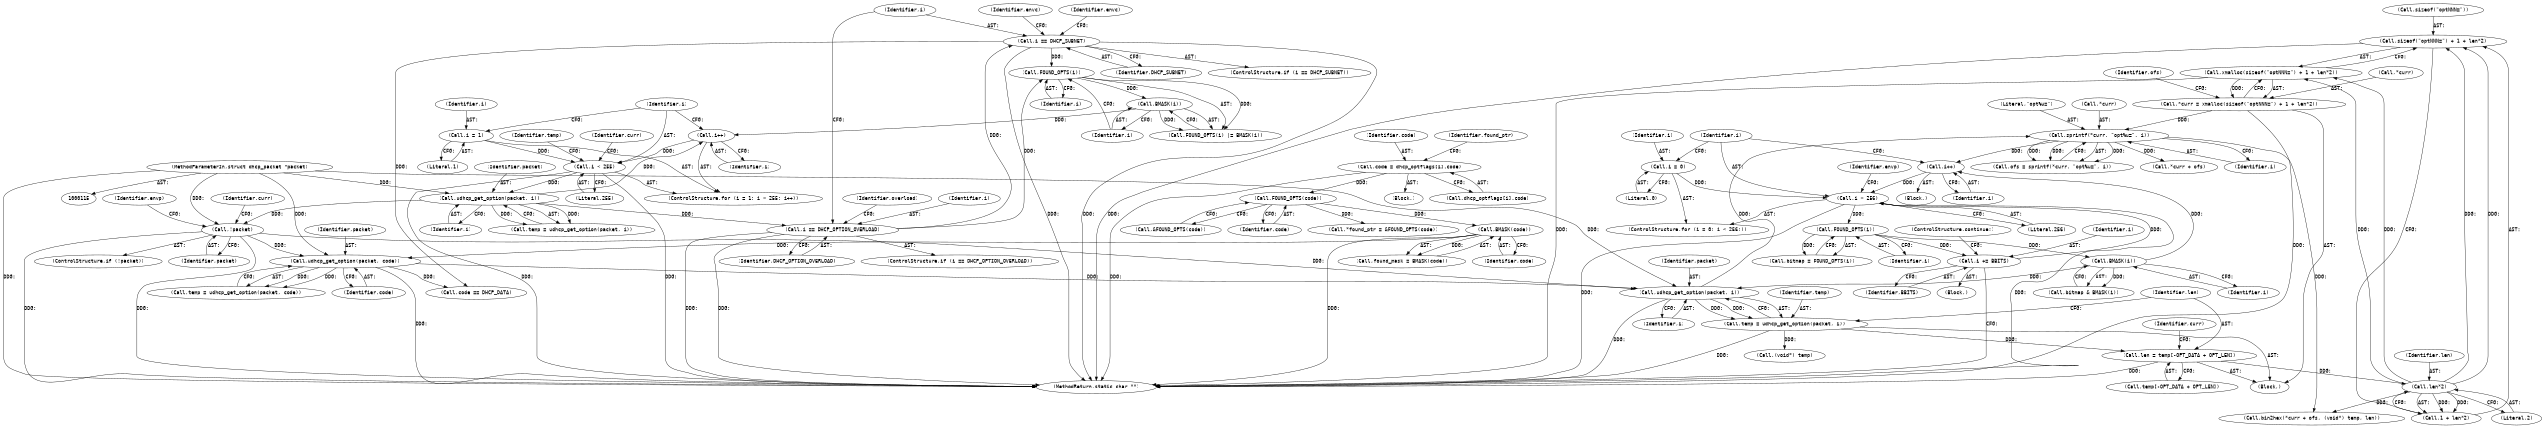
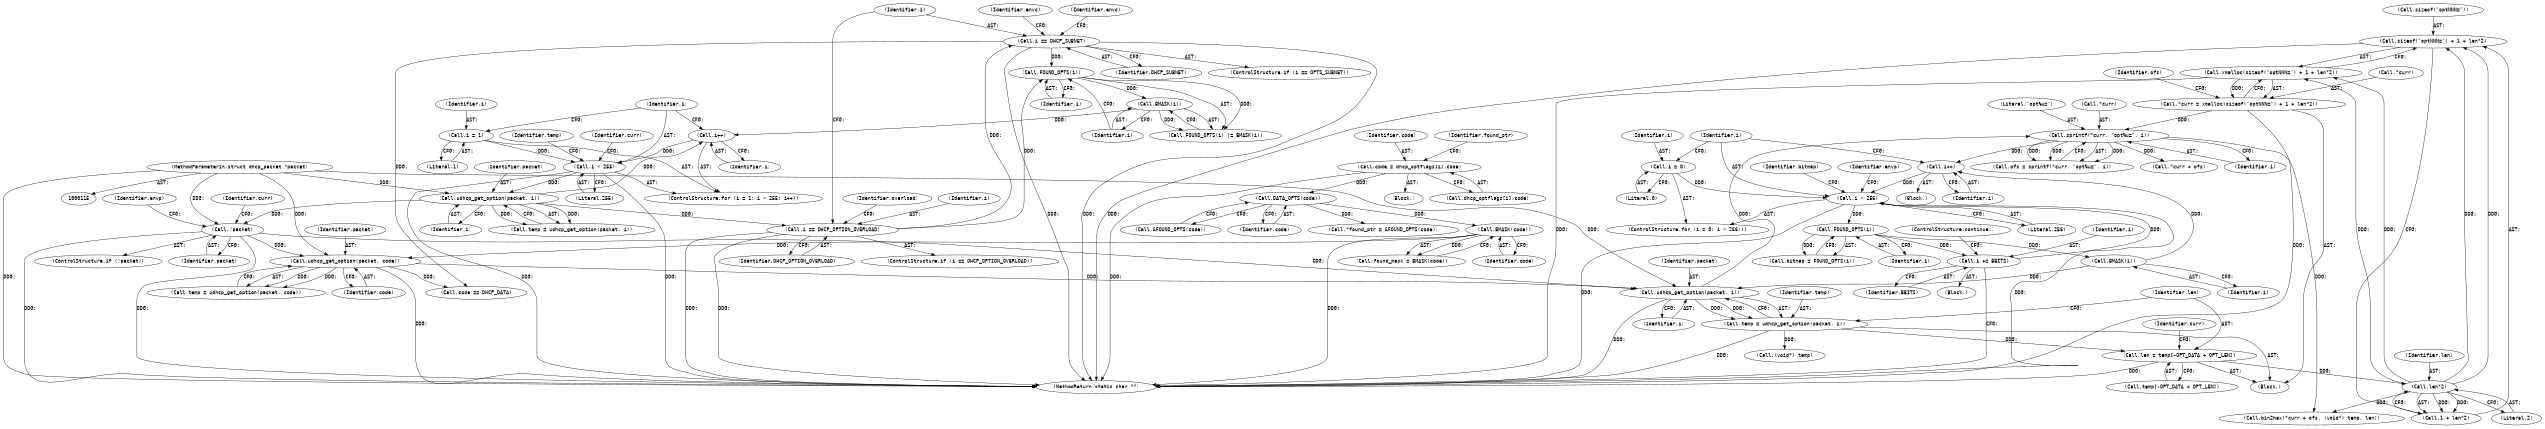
(1290, 73) -> (1290, 73)
none -> (1791, 167)
(1288, 199) -> (1288, 199)
(1487, 246) -> (1487, 246)
(2084, 293) -> none
